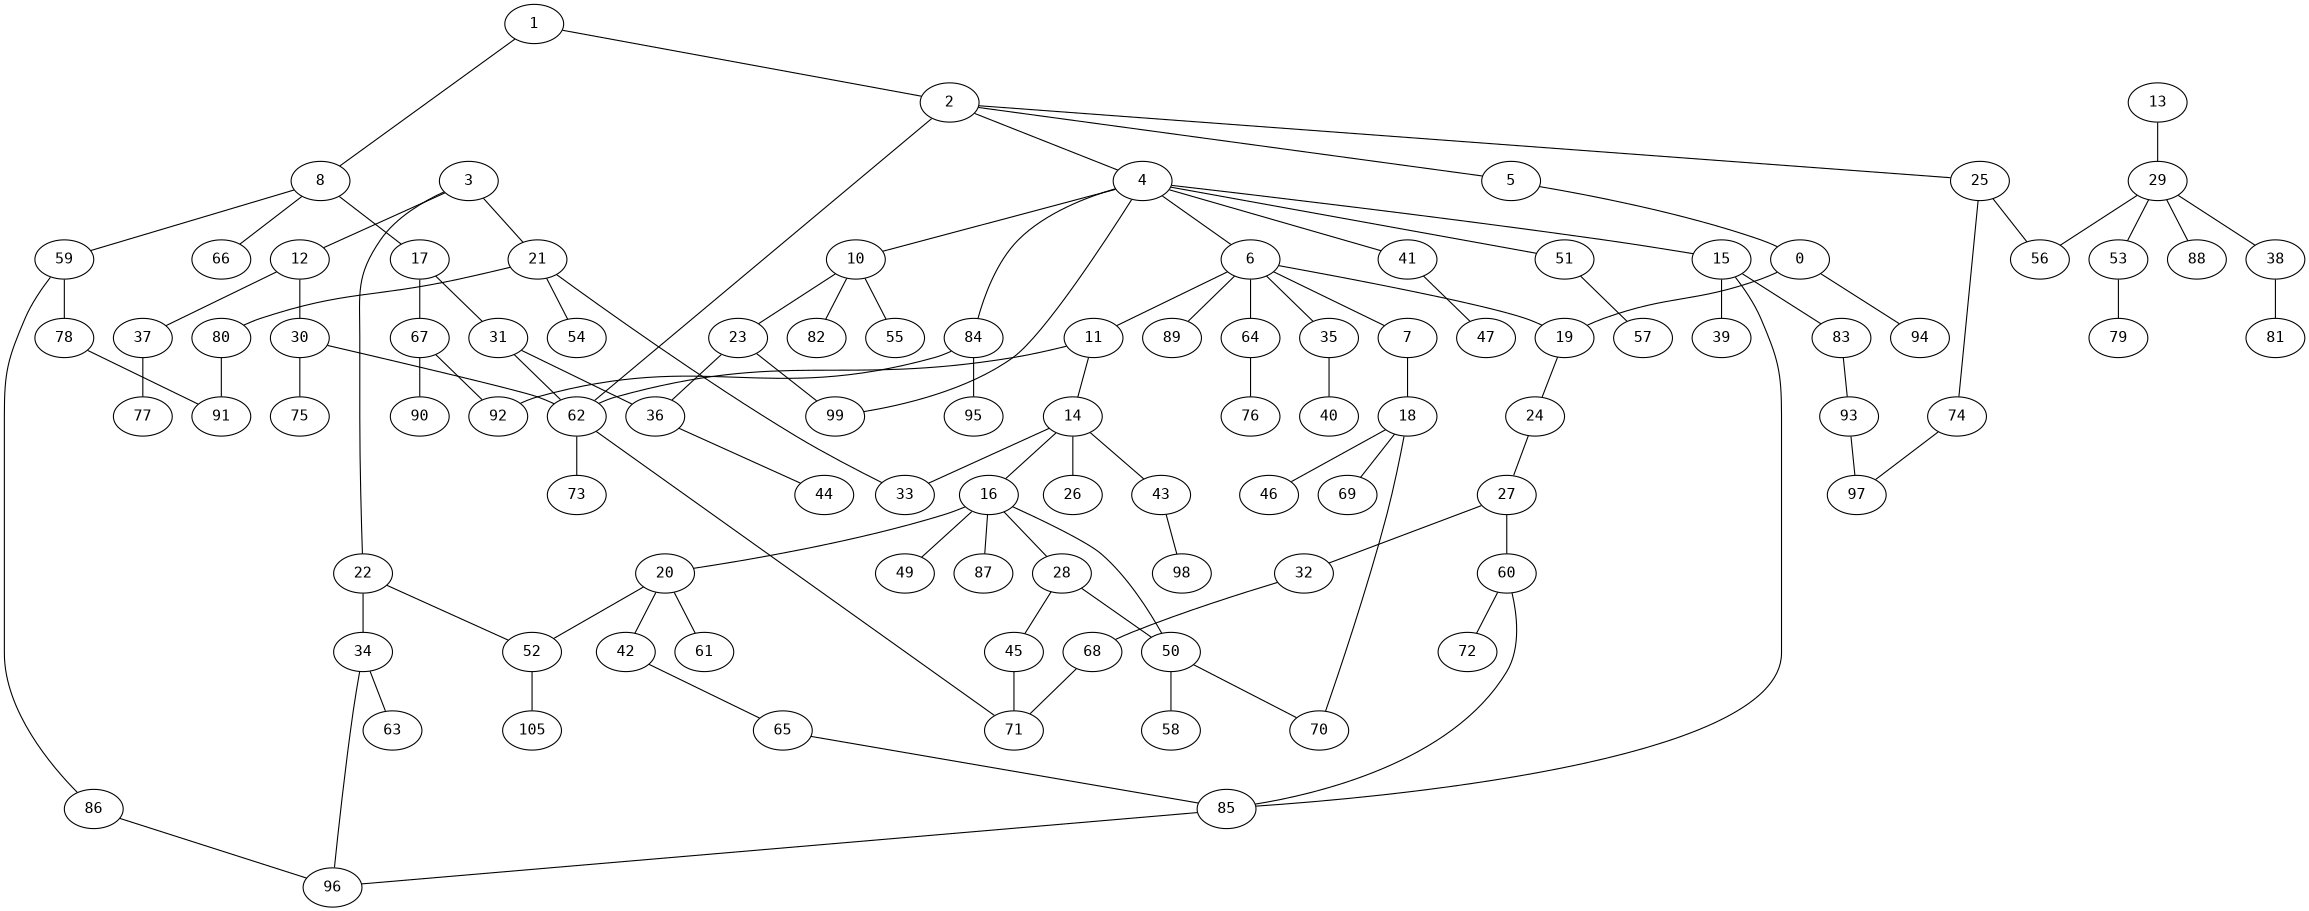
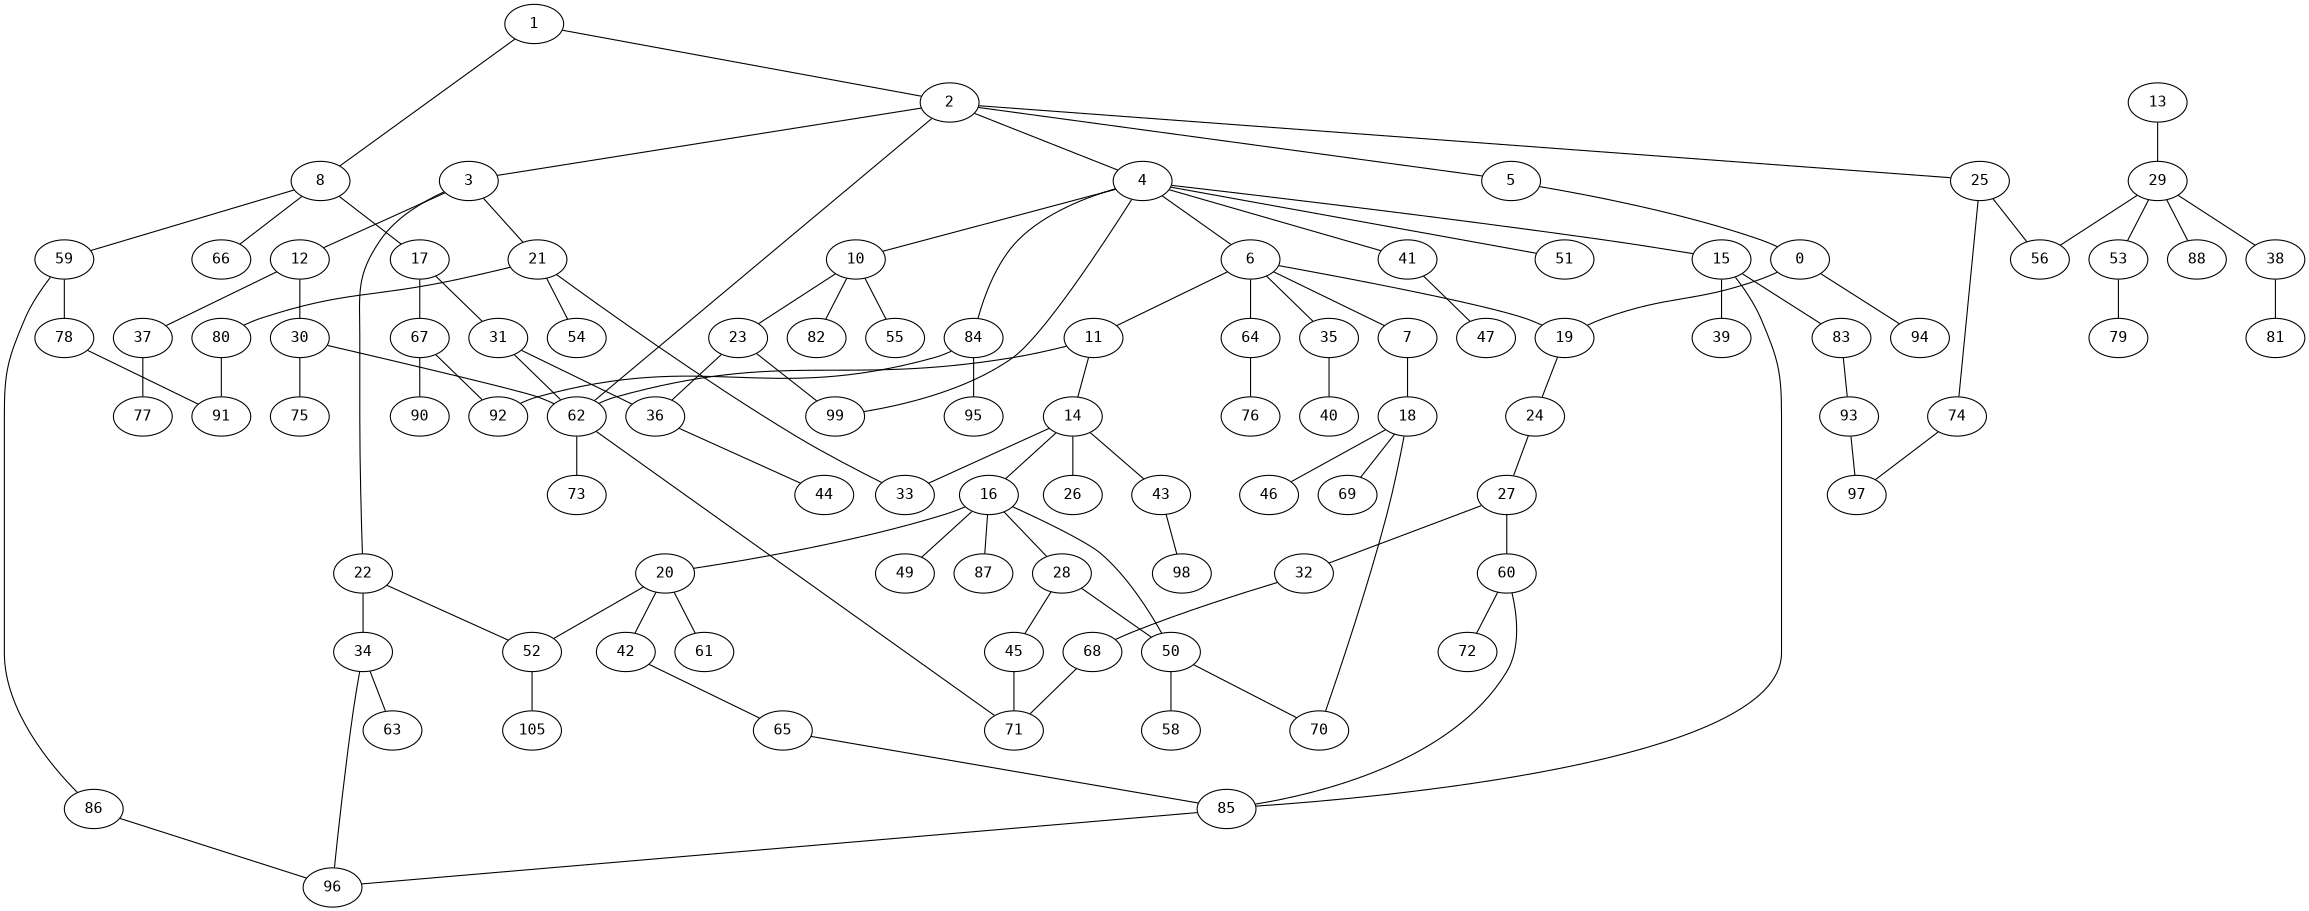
none -> (709, 142)
(1172, 338) -> none
(1643, 338) -> none
